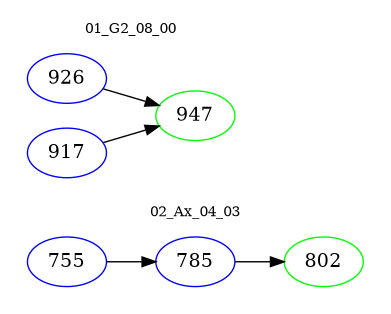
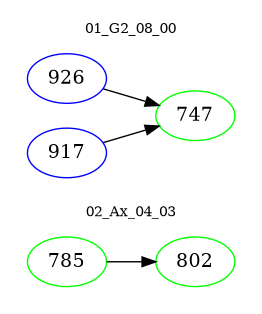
(195, 116) -> (195, 116)
(67, 262) -> none
(195, 262) -> (67, 262)
